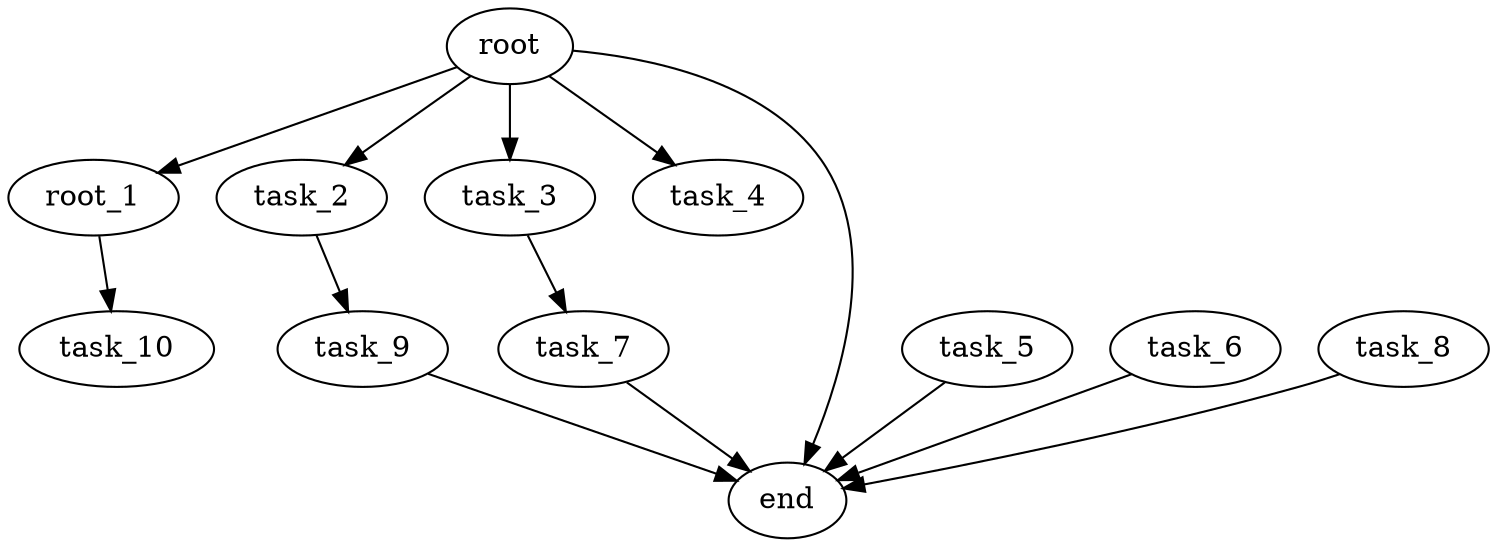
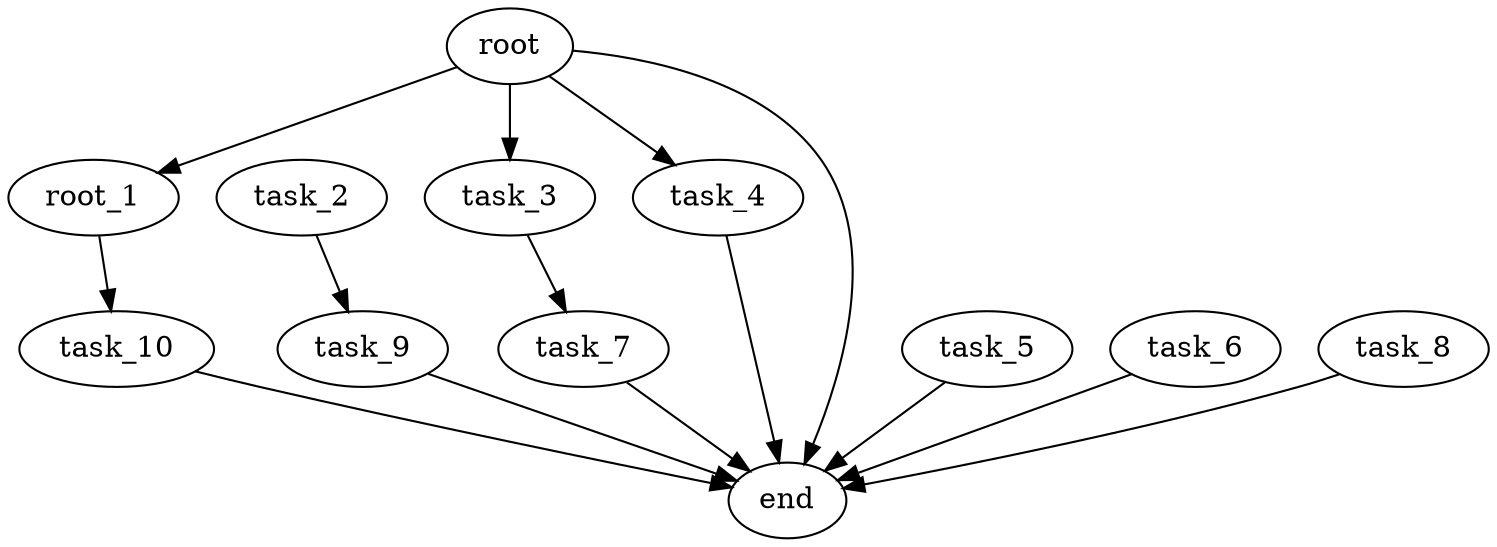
(417, 114) -> none
none -> (750, 339)
none -> (452, 430)
